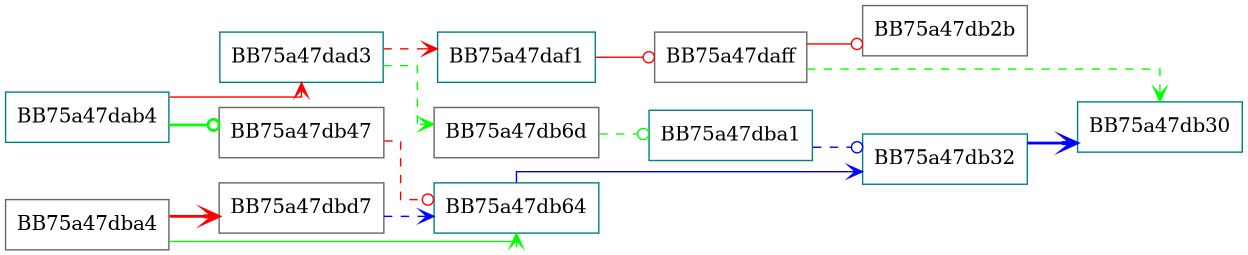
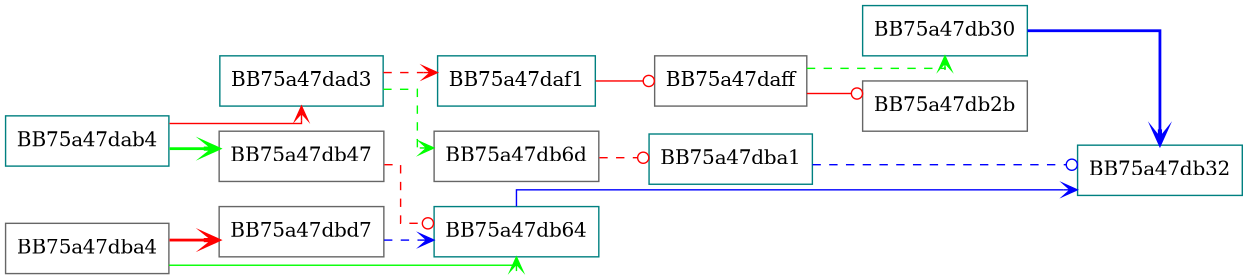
(189, 125) -> (187, 149)
(618, 134) -> (618, 158)
(1045, 143) -> (1144, 31)
